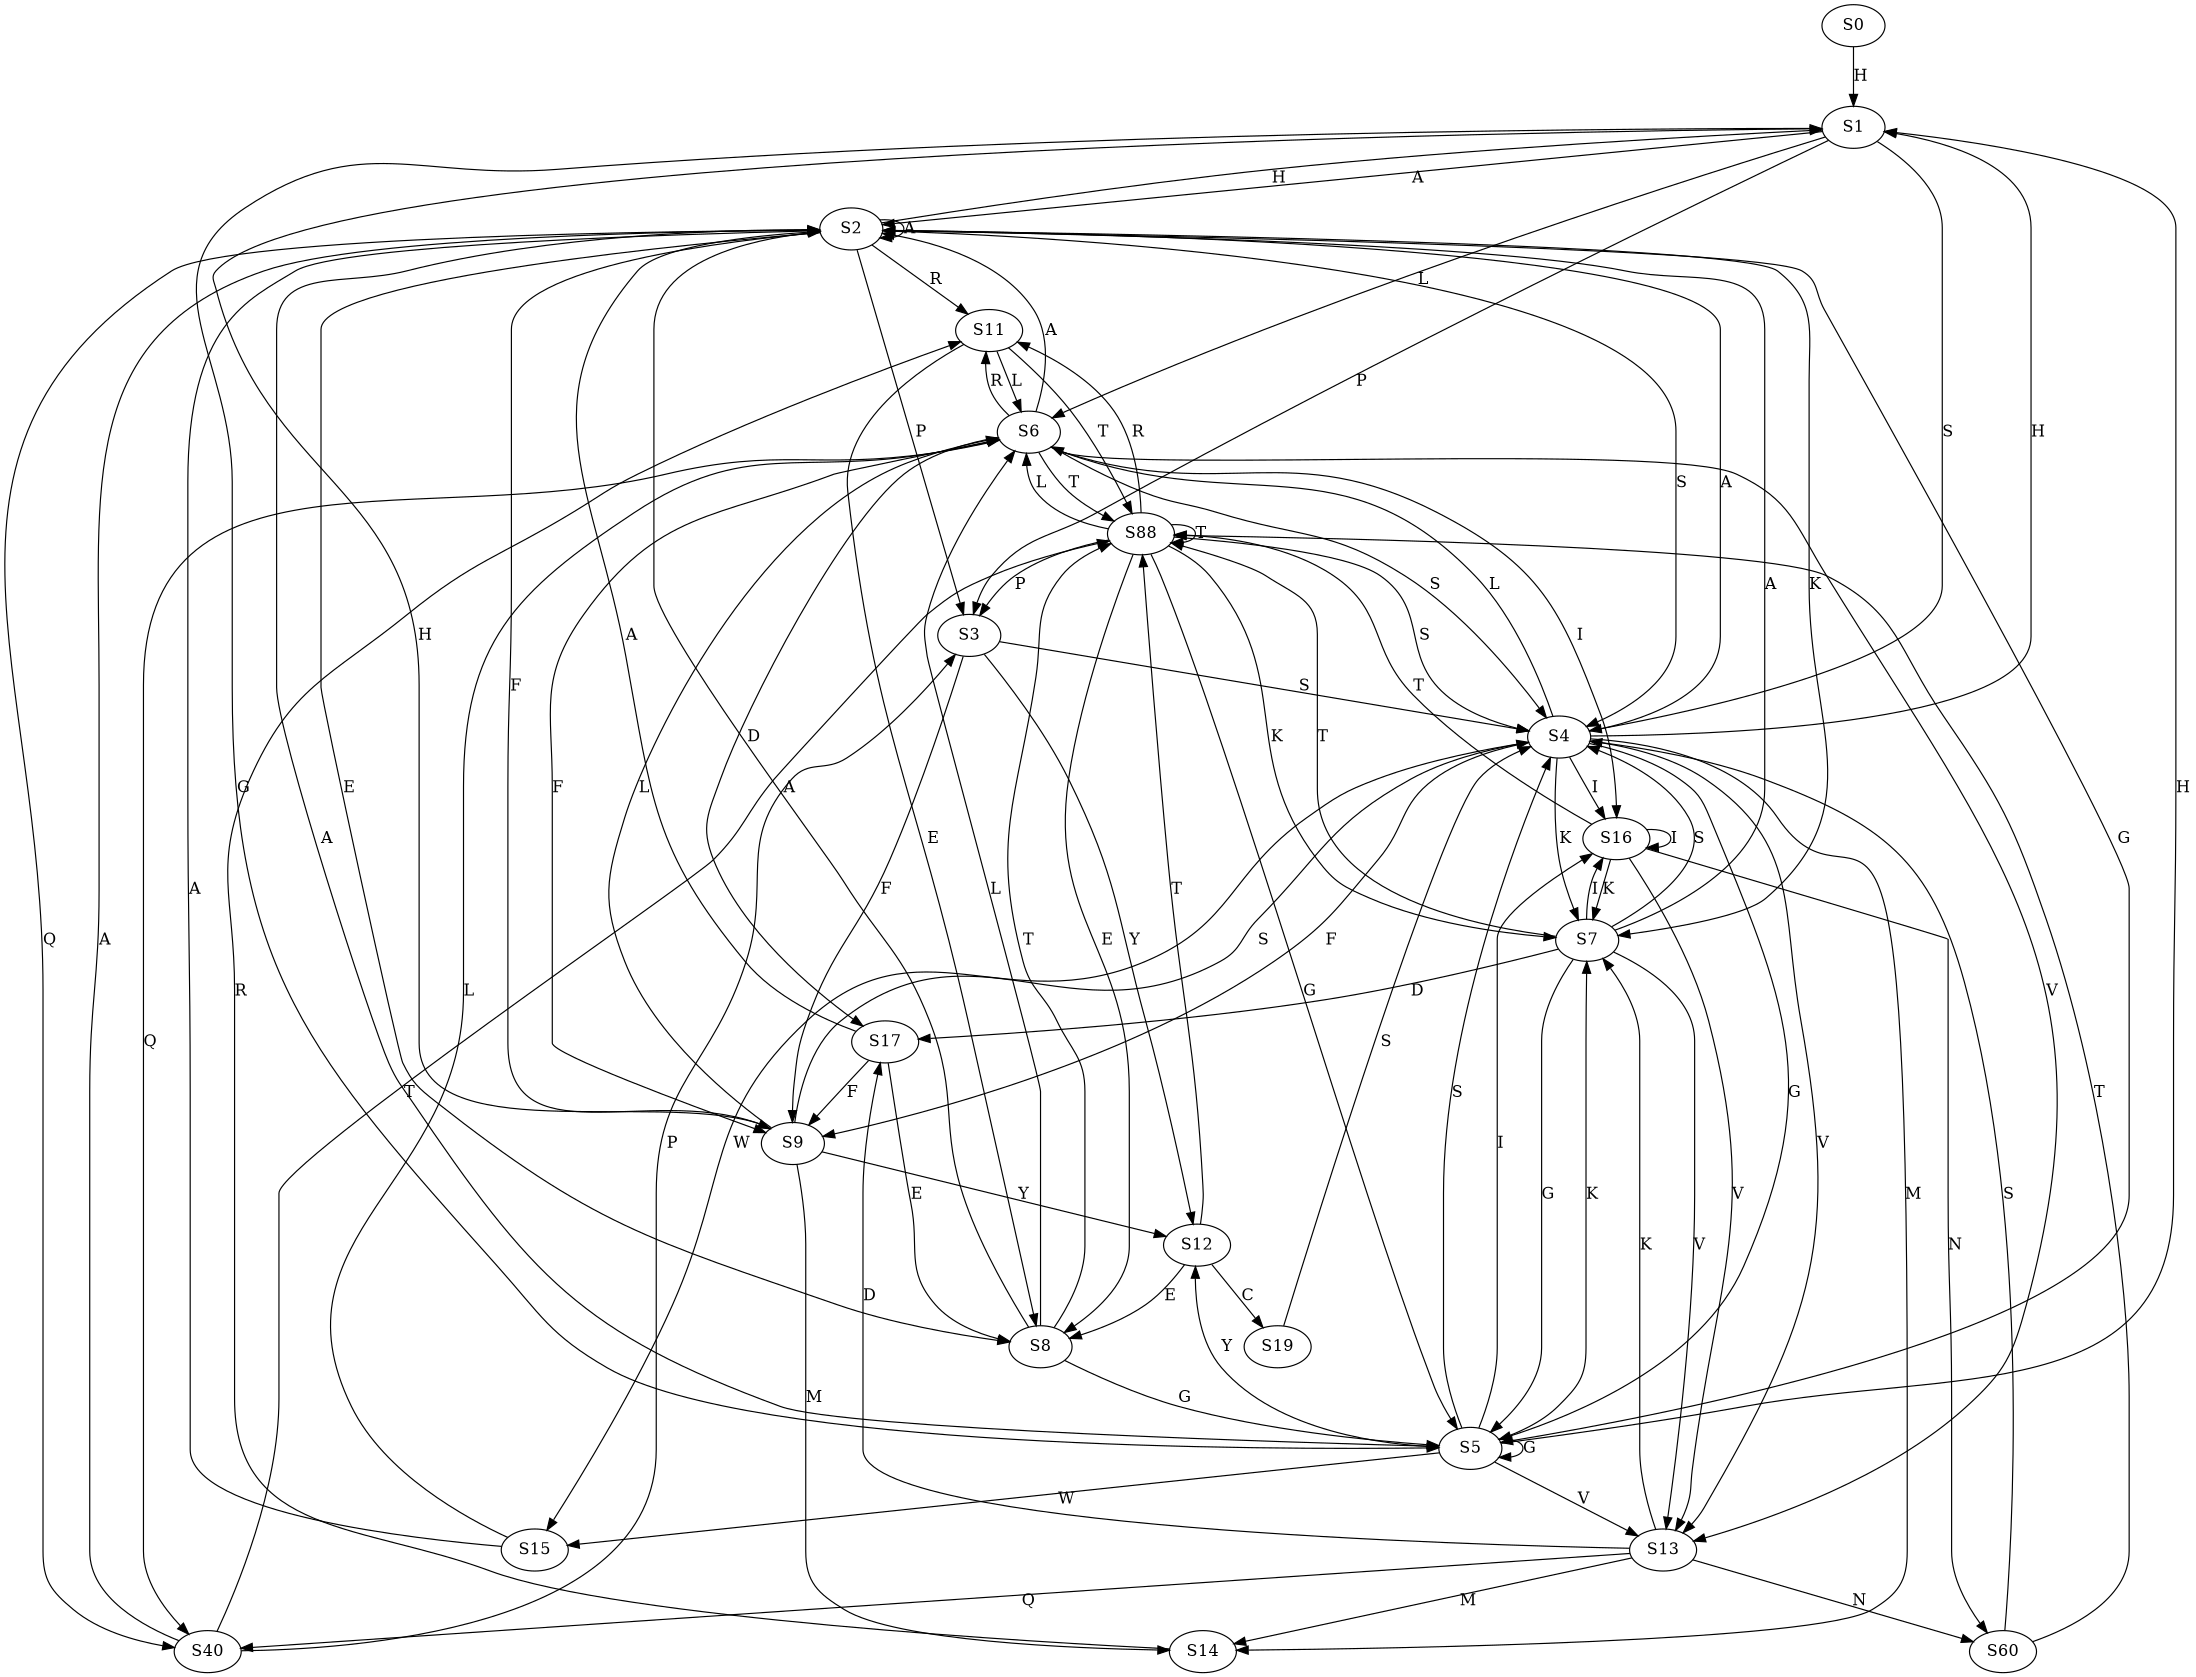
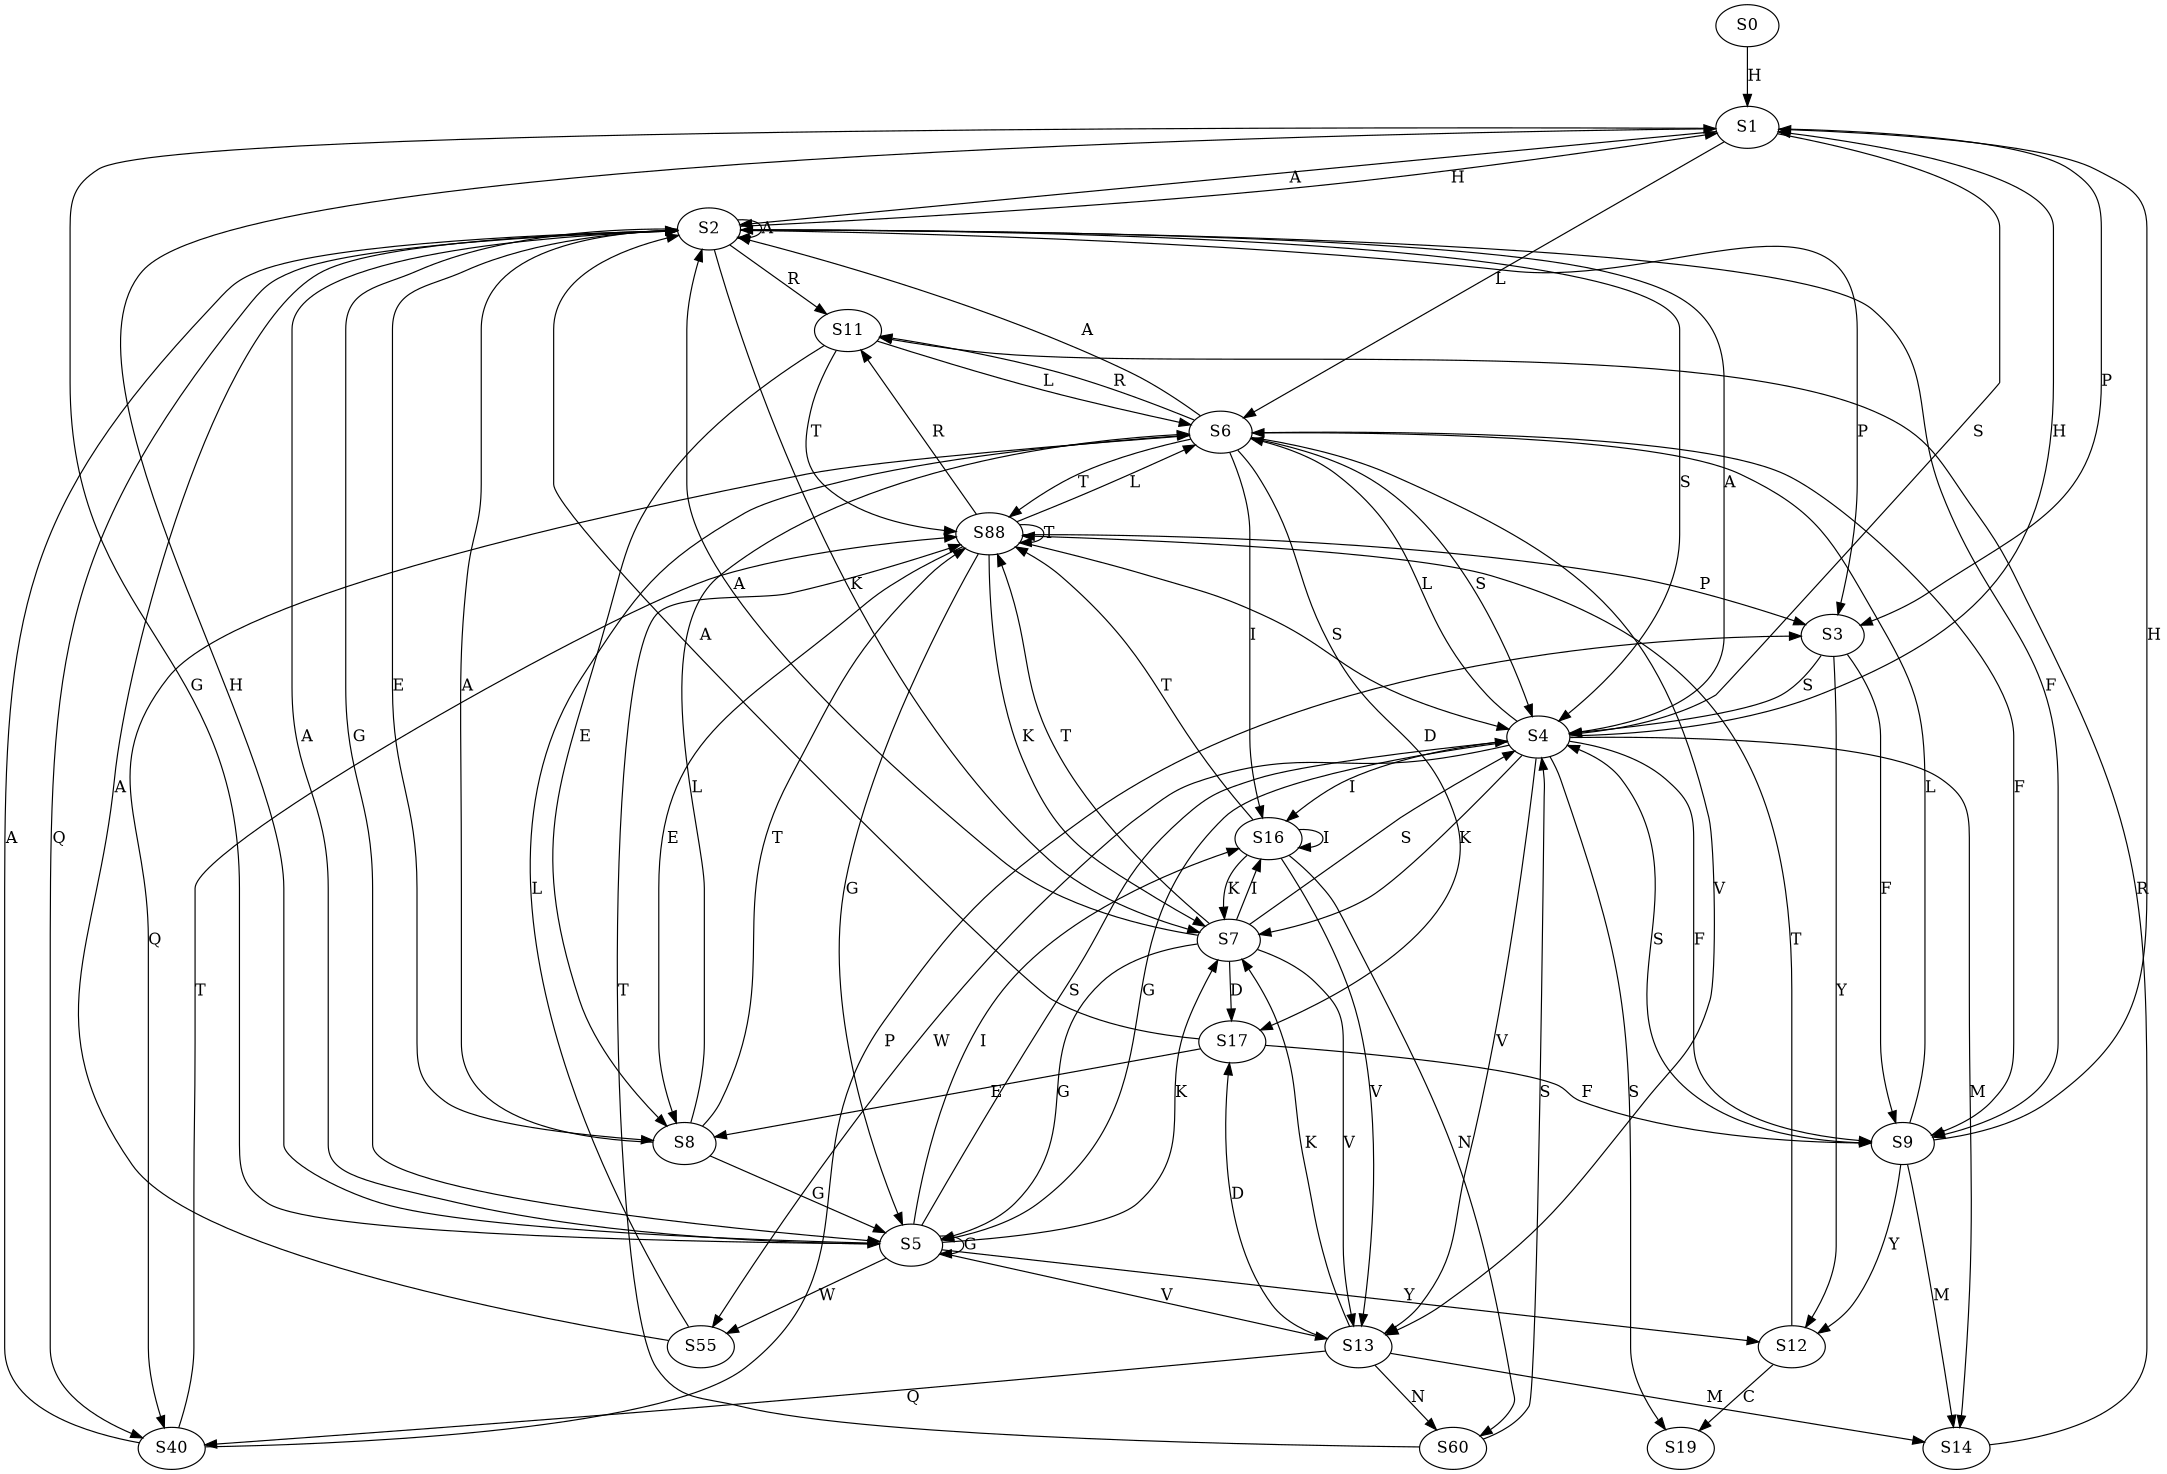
(1380, 1025) -> (1629, 1086)
(1139, 1309) -> none
(535, 1550) -> (701, 1347)
